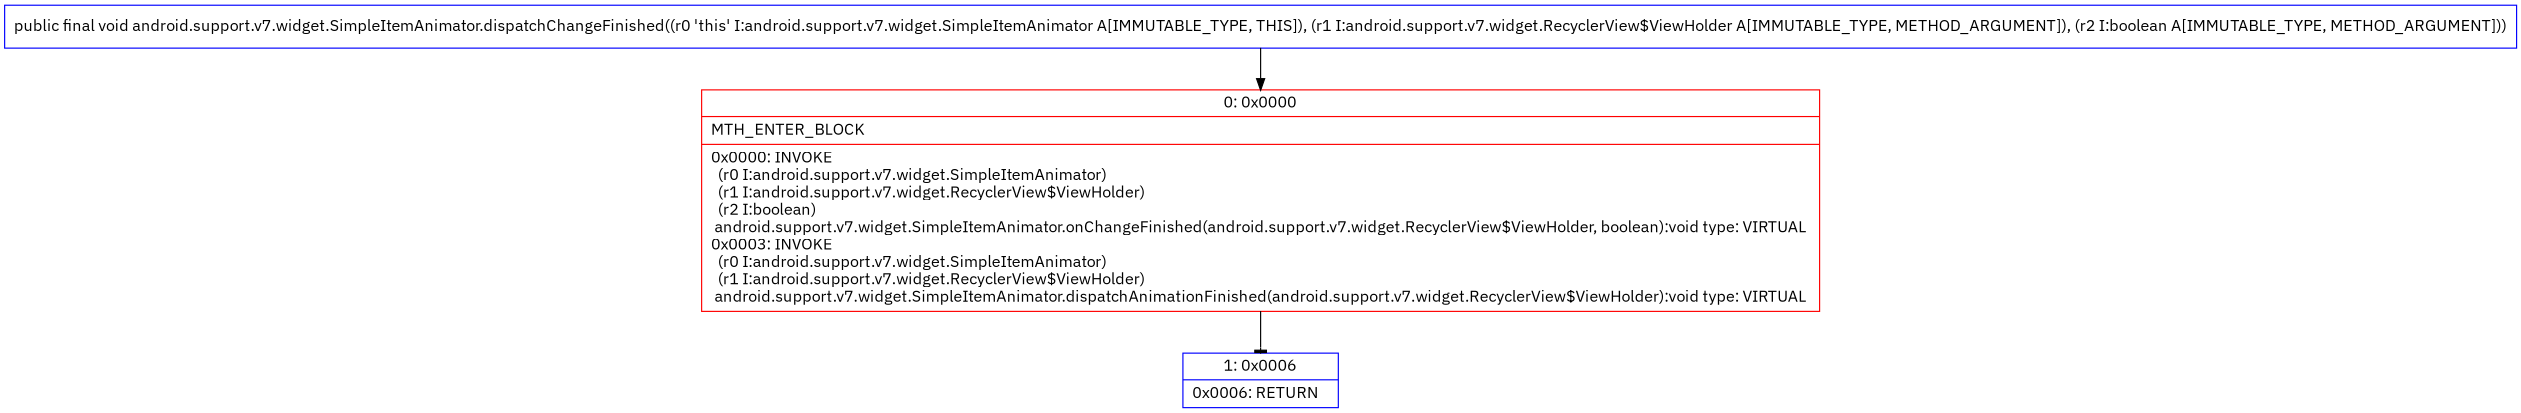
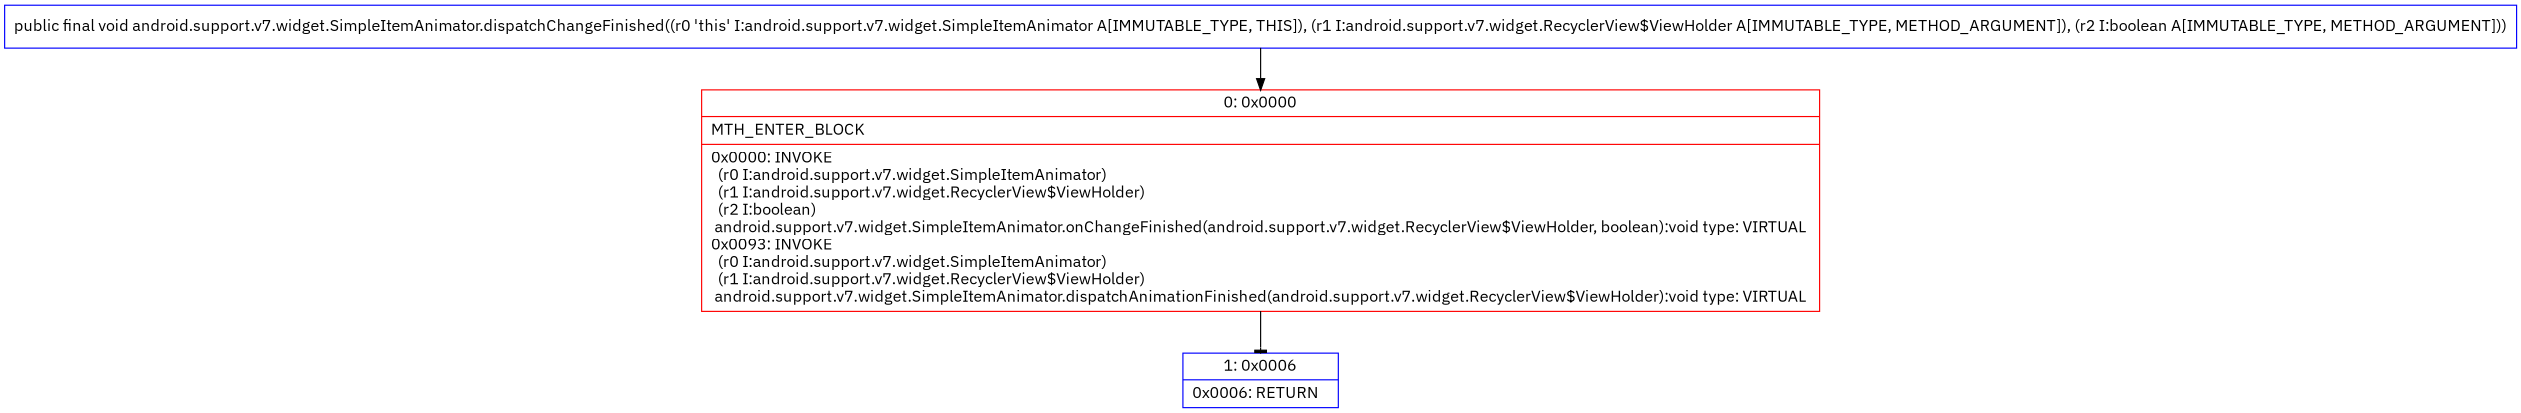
(776, 245) -> (776, 245)
